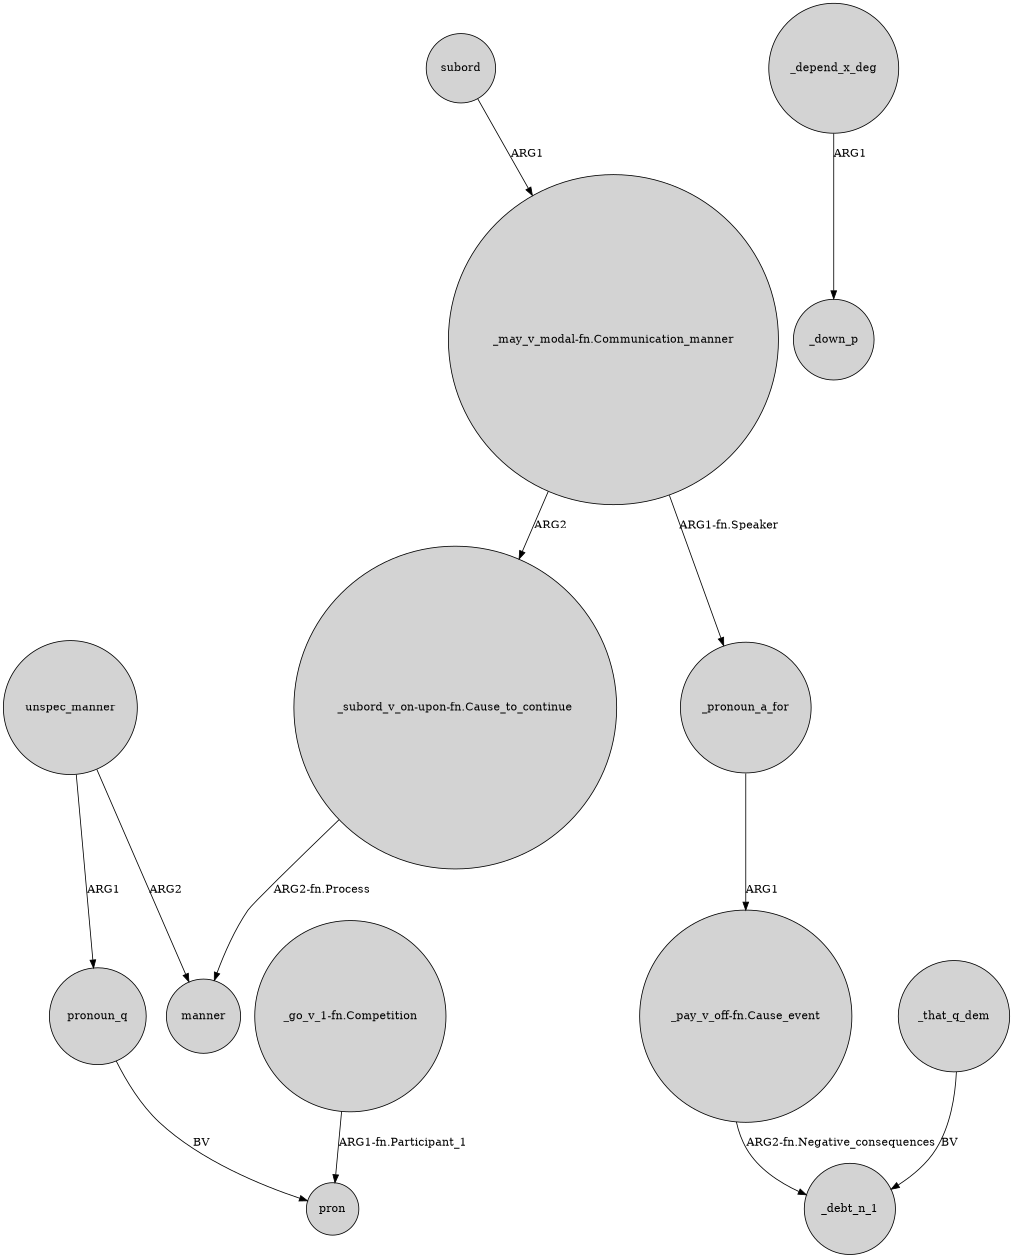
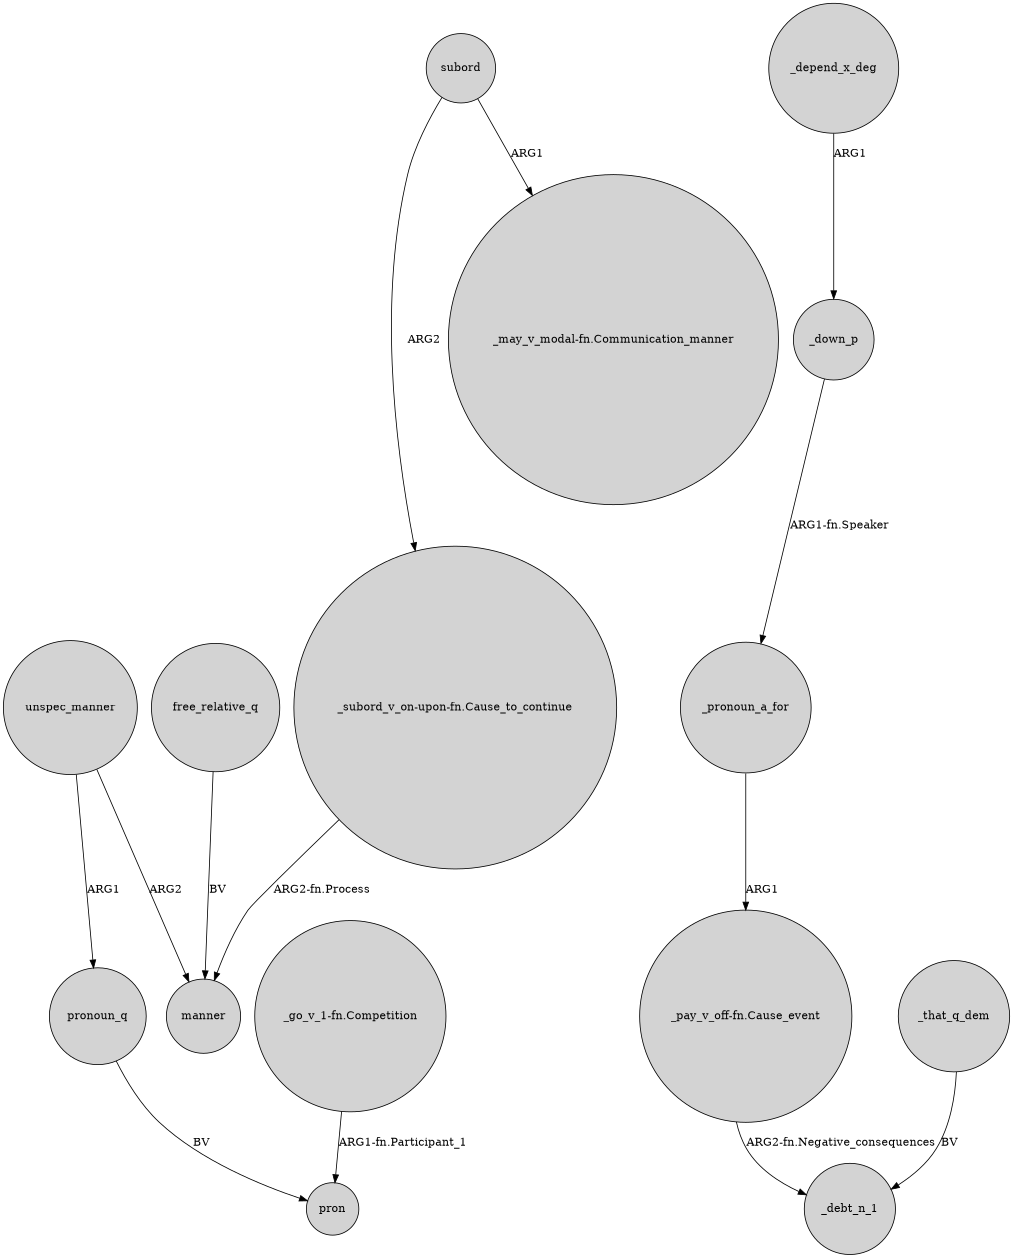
(535, 521) -> (391, 316)
(695, 567) -> (794, 507)
none -> (216, 708)
